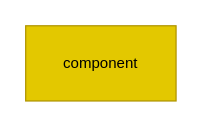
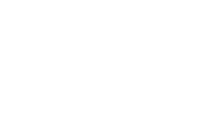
(101, 63) -> none
